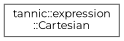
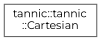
(62, 20) -> (51, 20)
